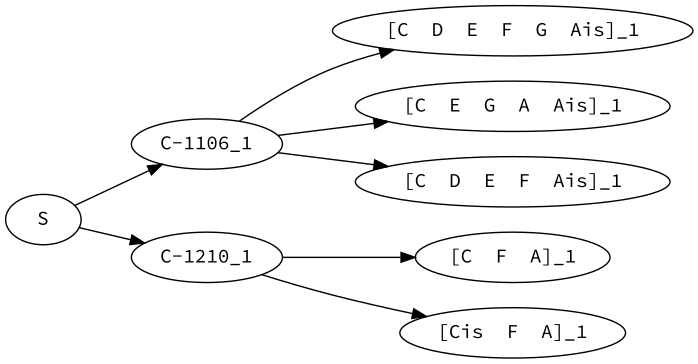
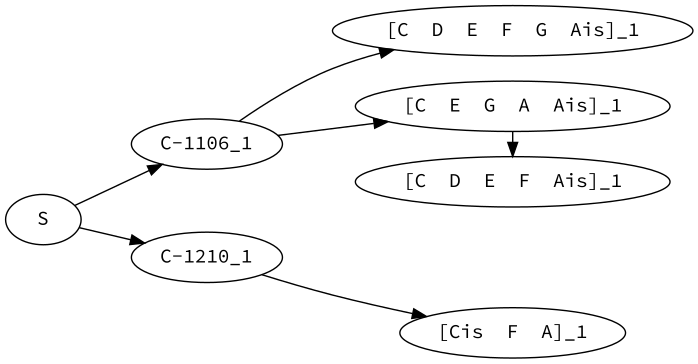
(326, 159) -> (513, 137)
(513, 257) -> none
